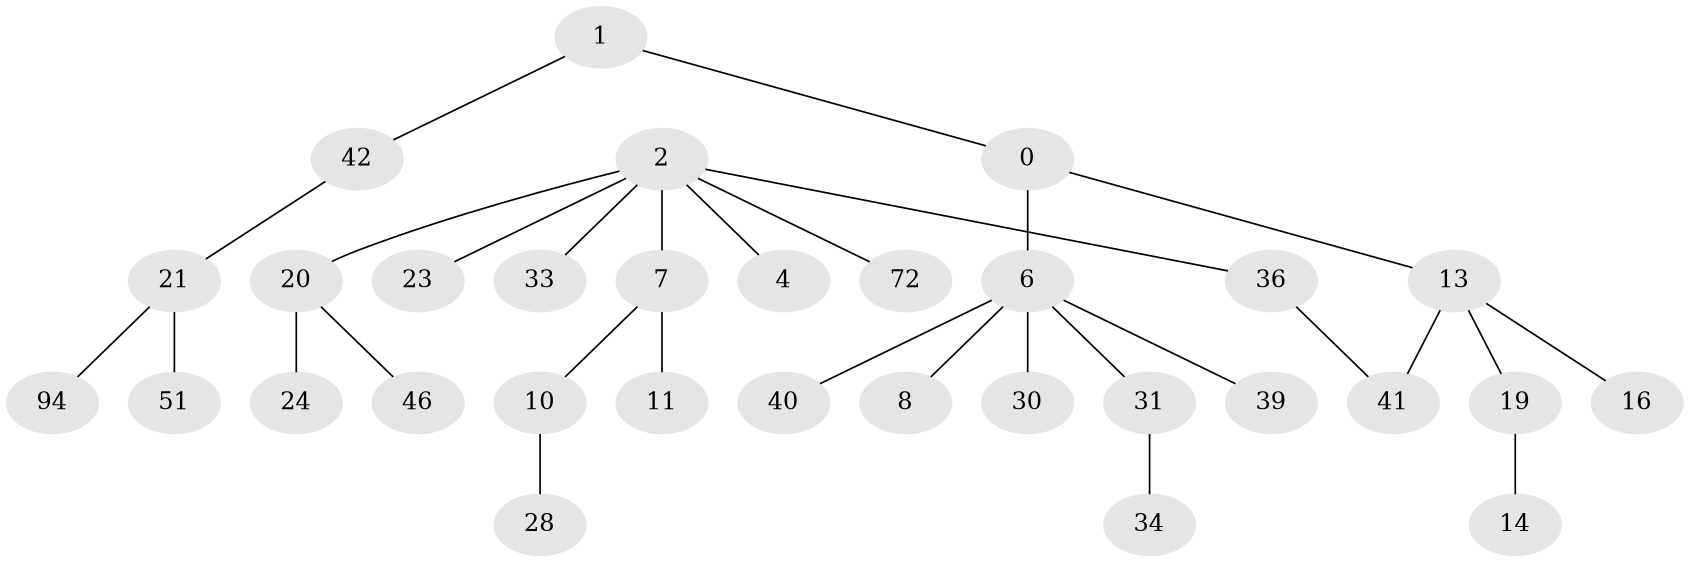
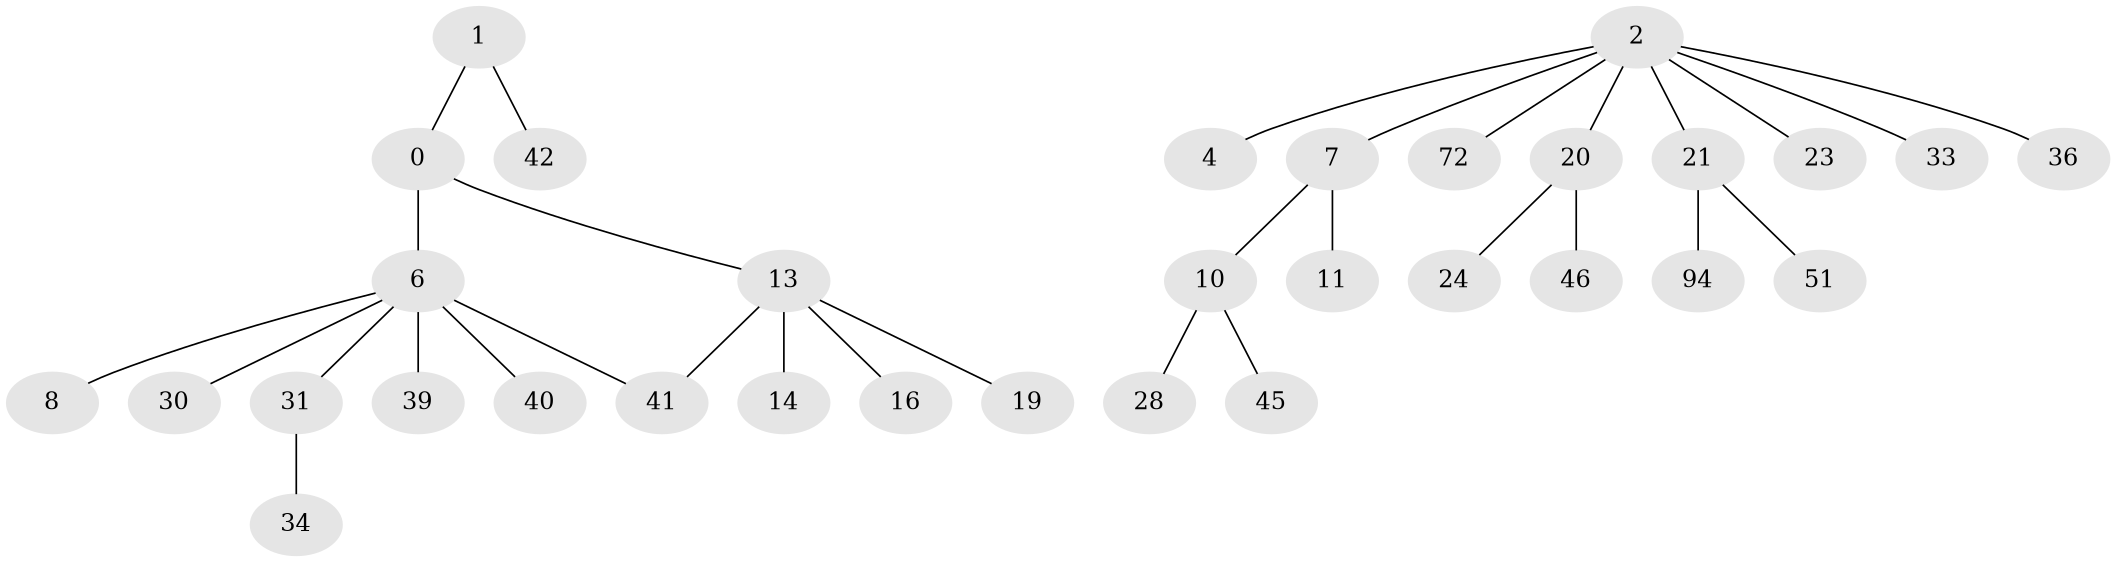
(266, 220) -> (1668, 98)
(1332, 342) -> (540, 342)
none -> (1271, 403)
(1515, 464) -> (784, 342)
